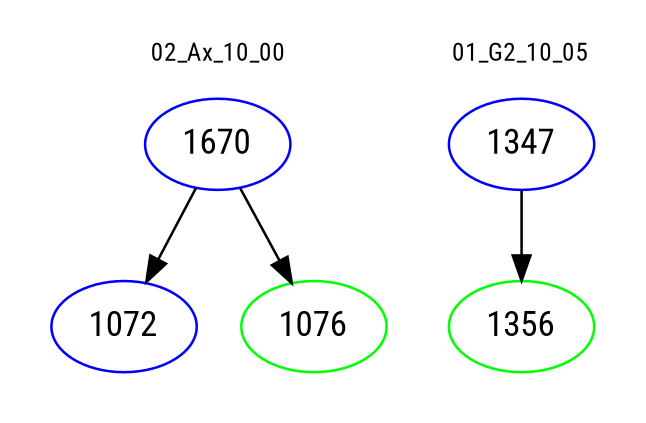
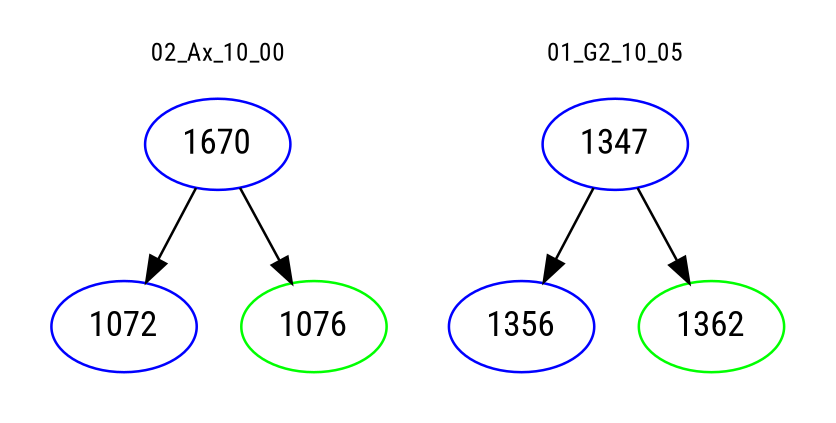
(522, 327) -> (522, 327)
none -> (711, 327)
